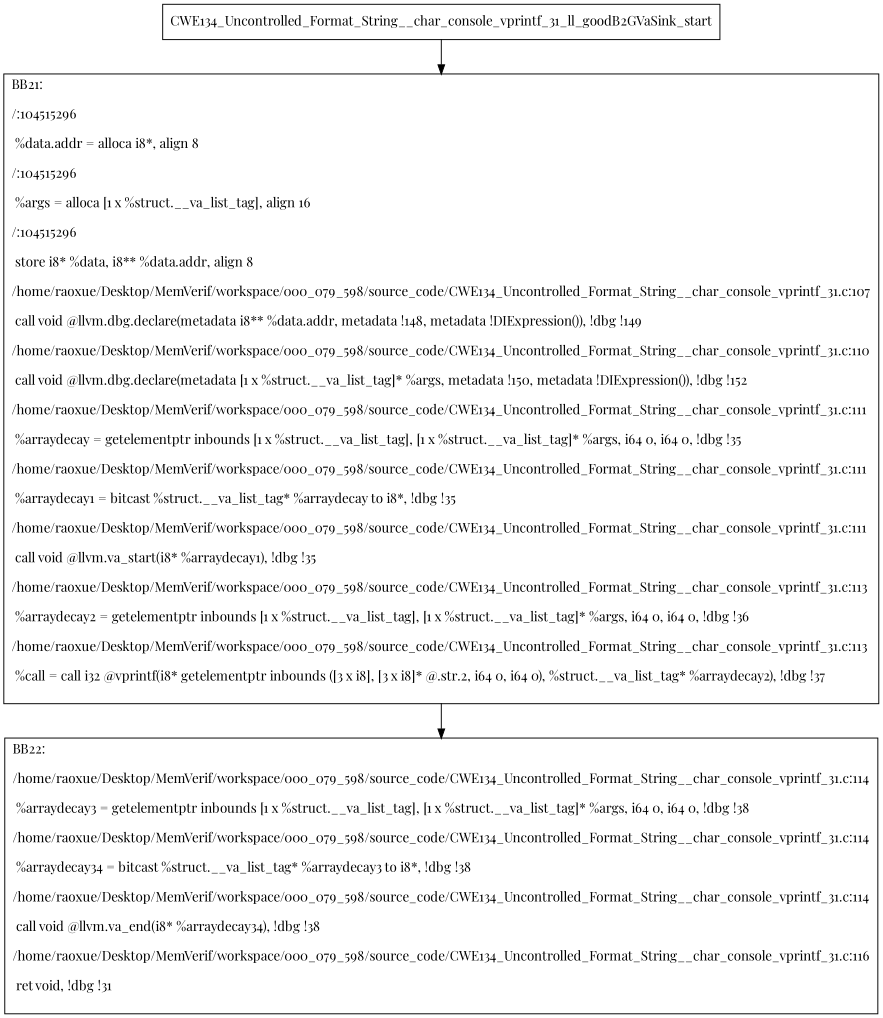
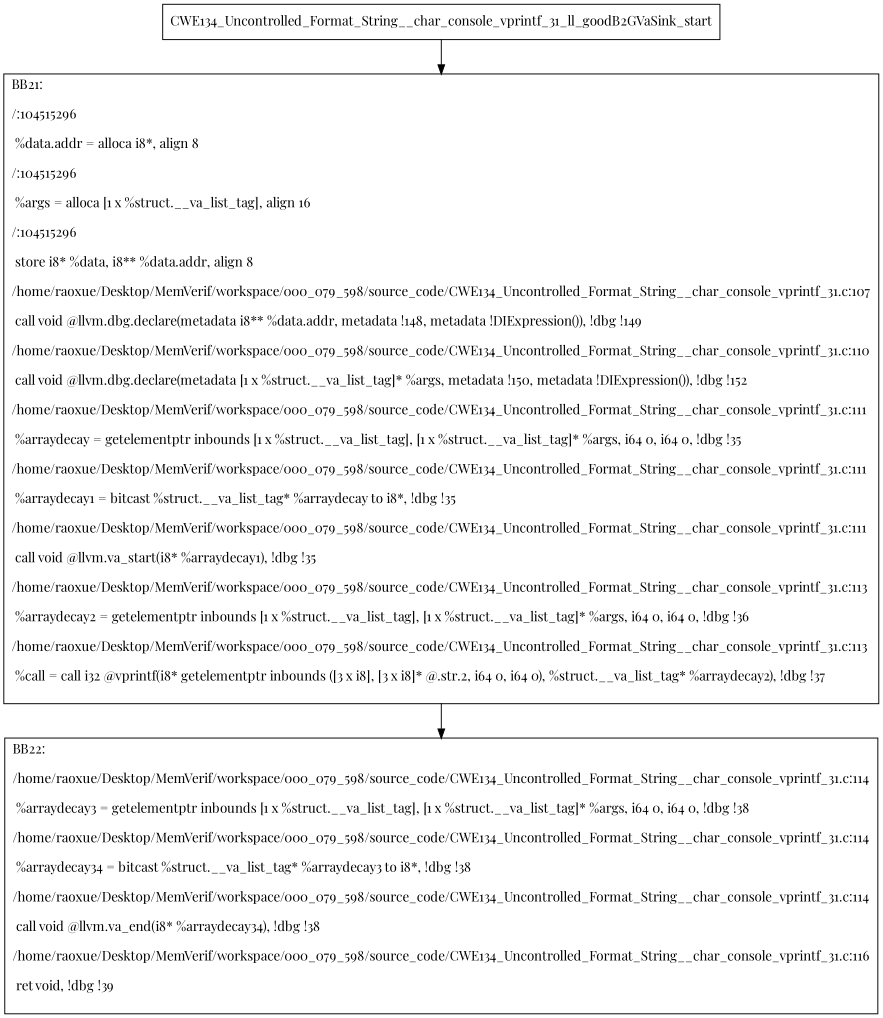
(62, 986) -> (63, 986)
